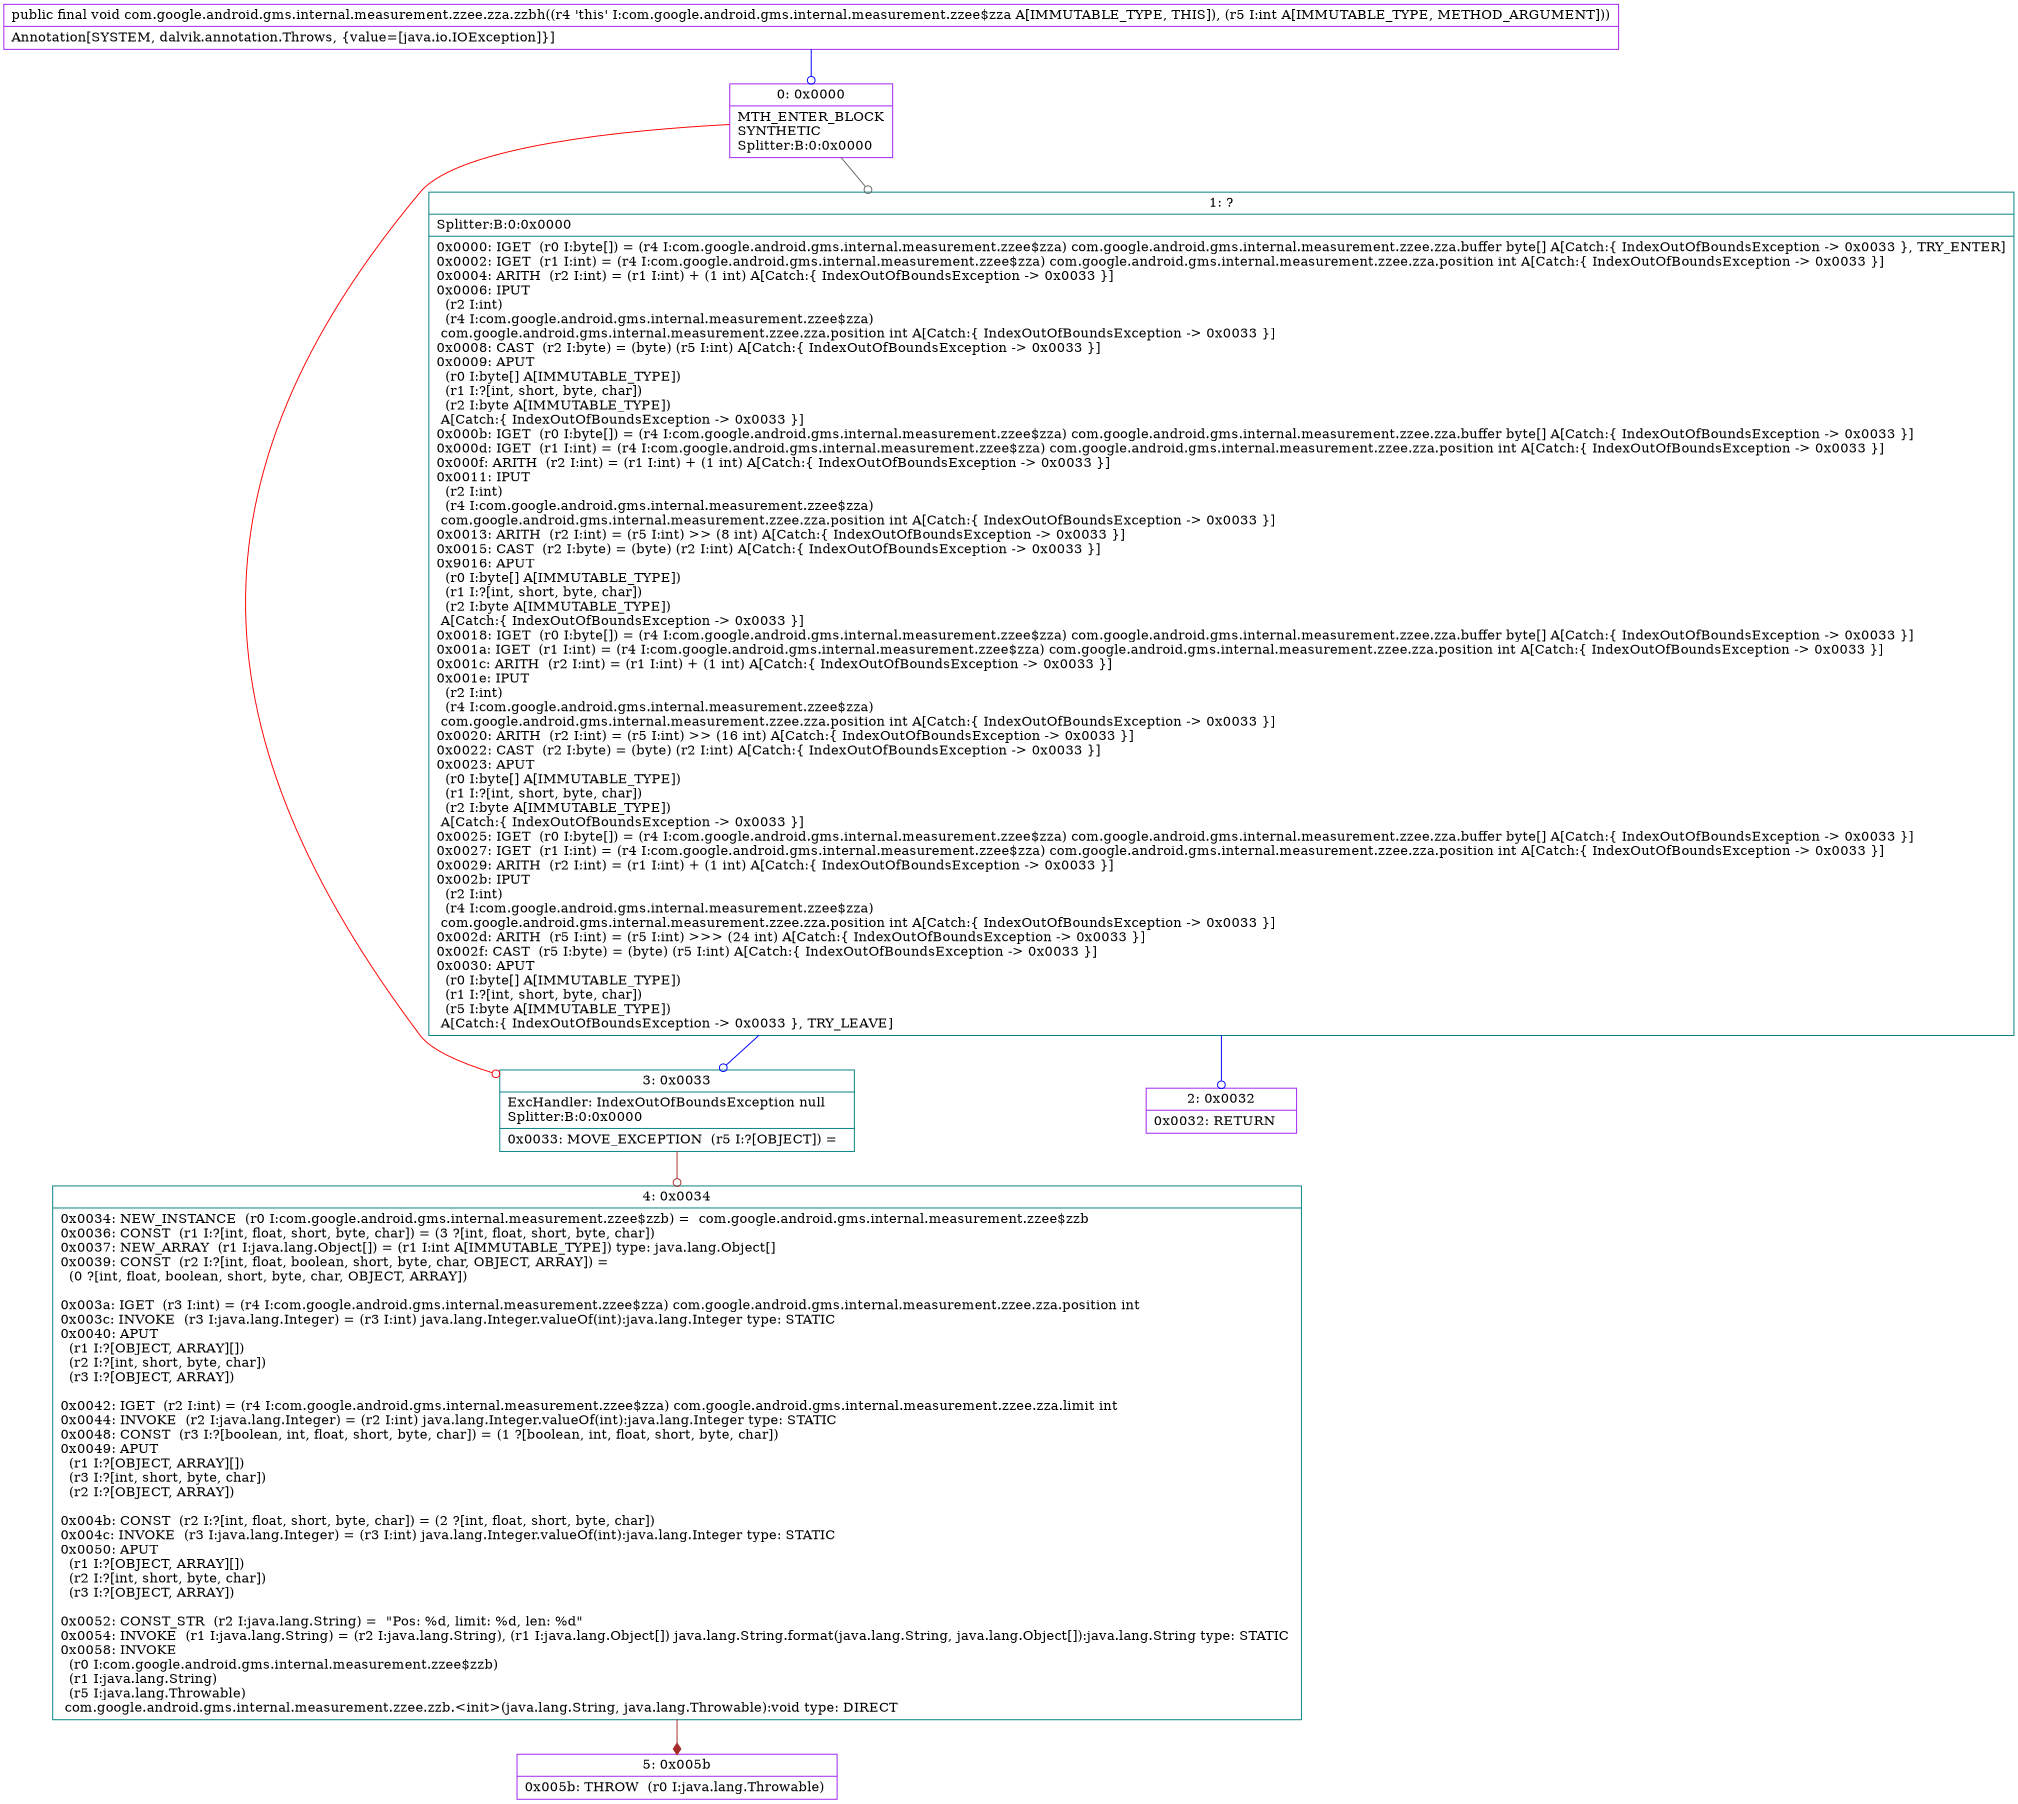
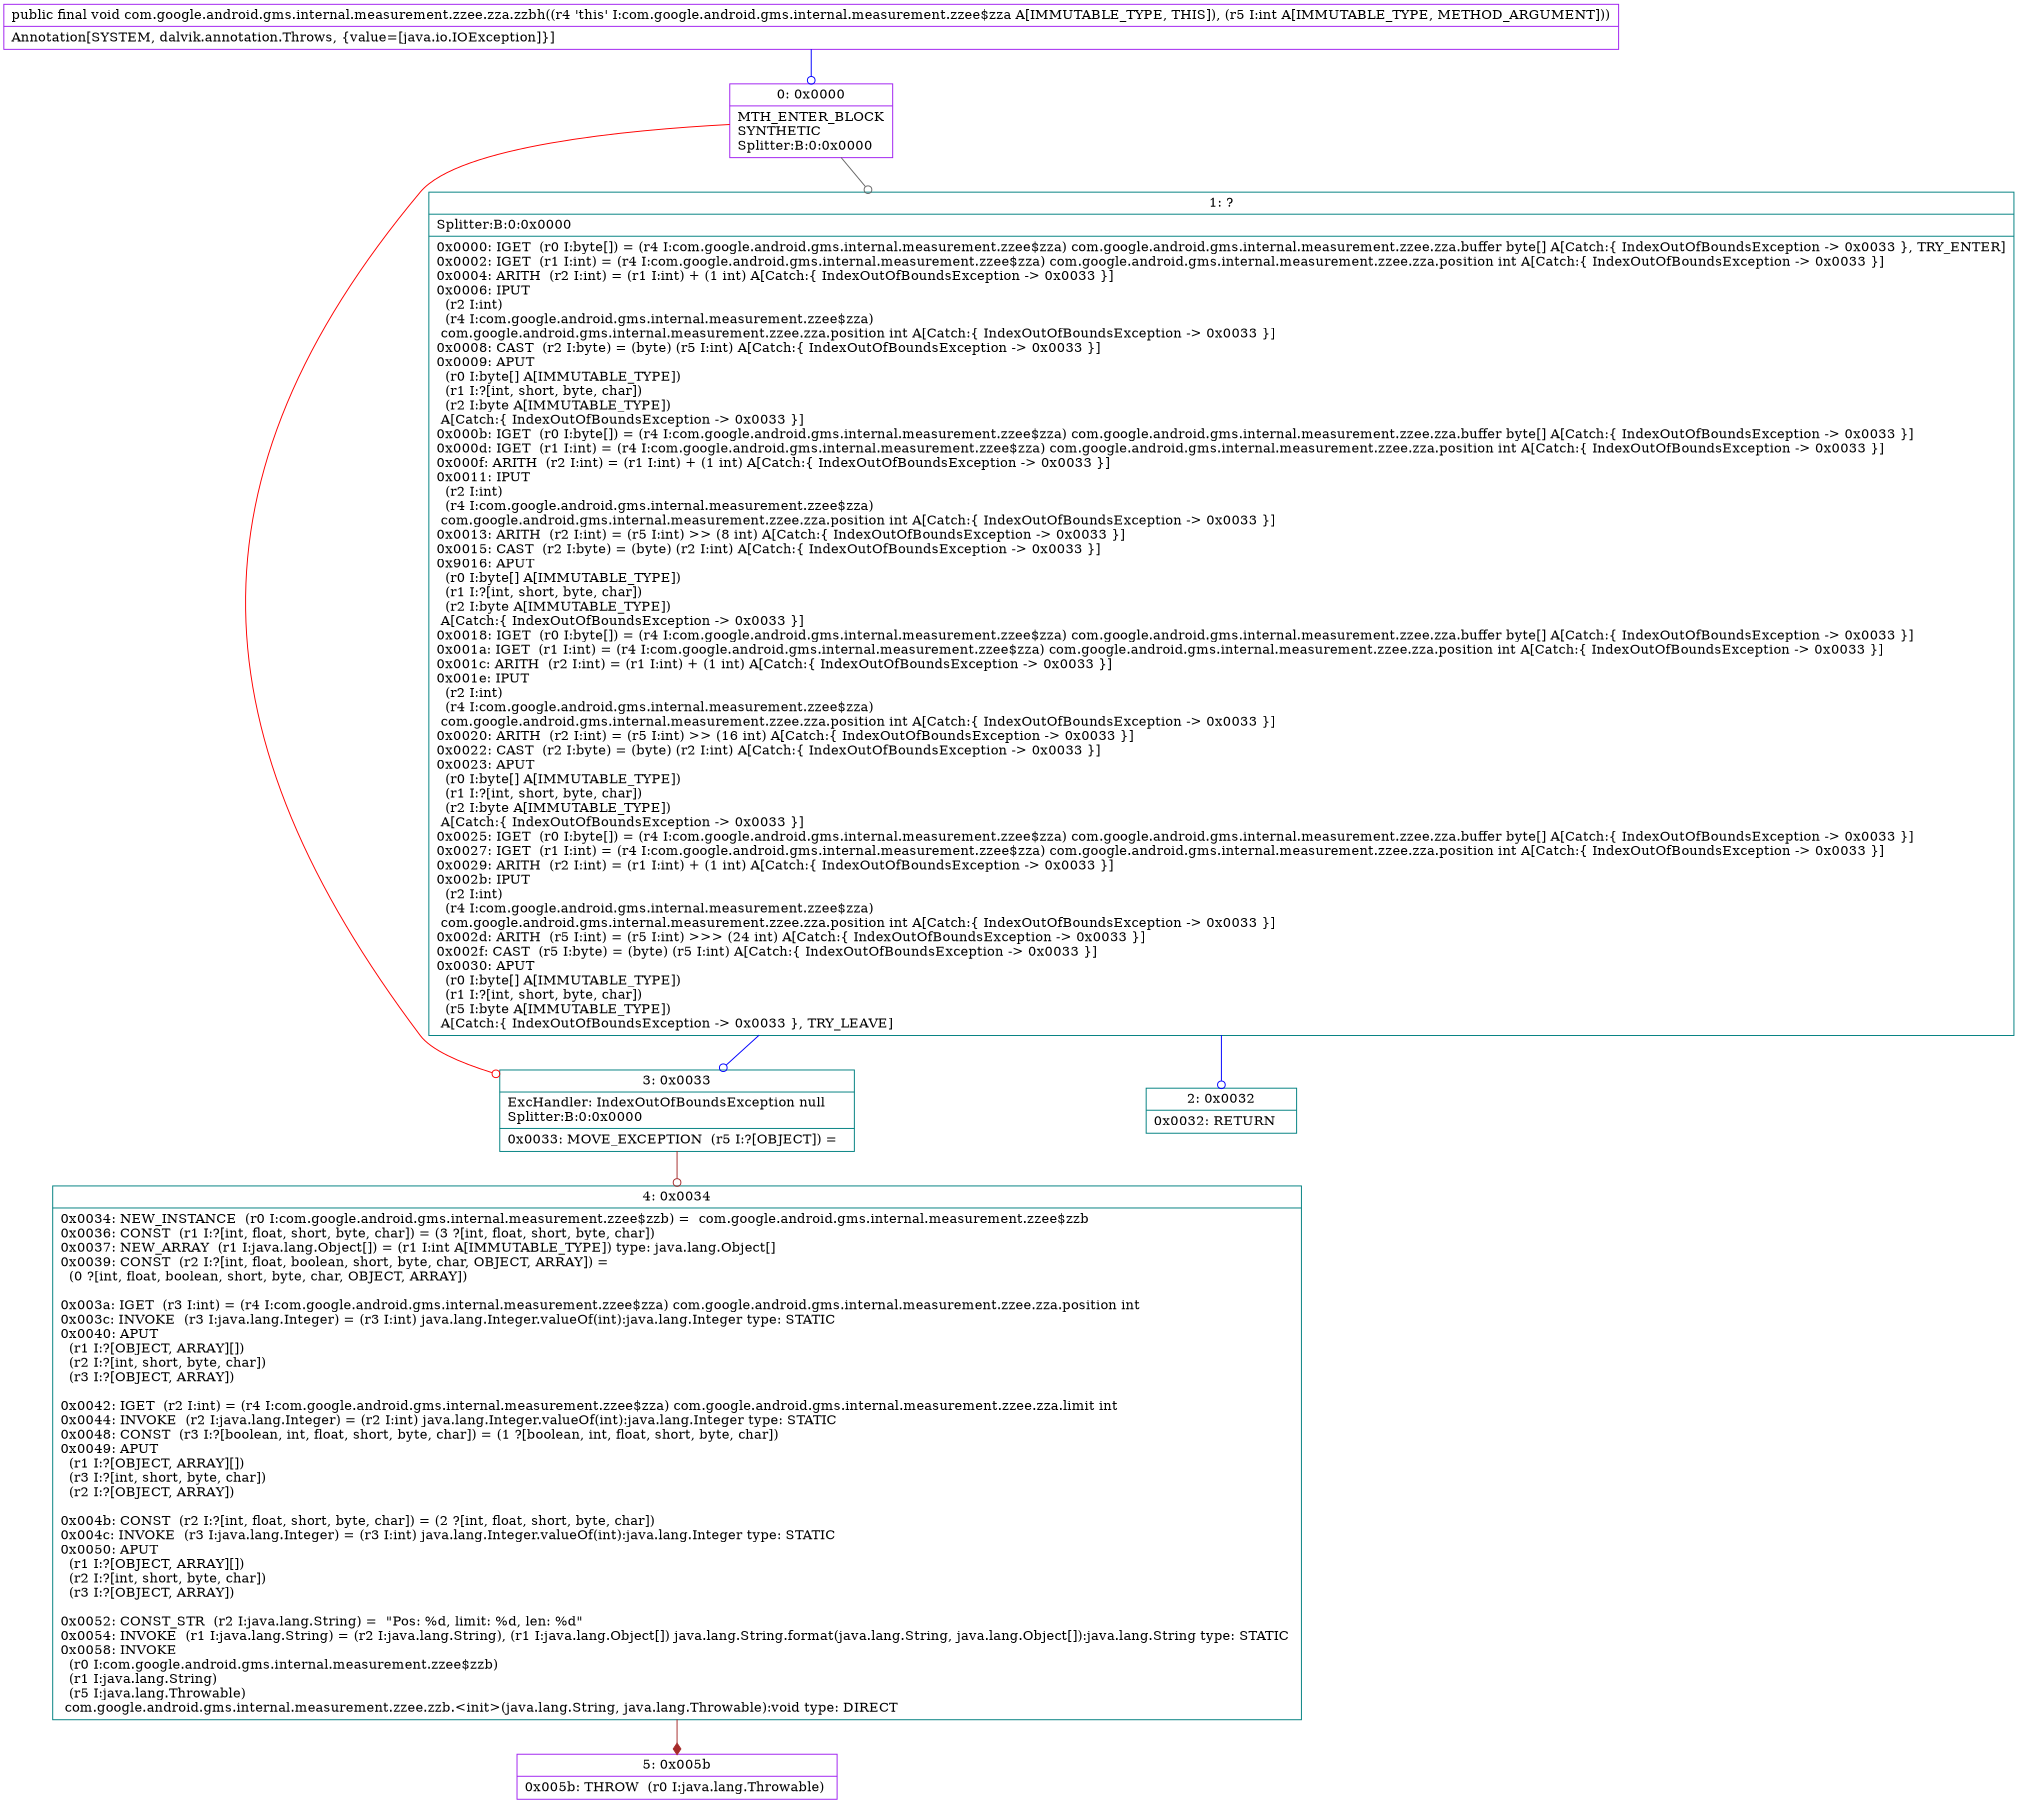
(1221, 1111) -> (1221, 1111)
